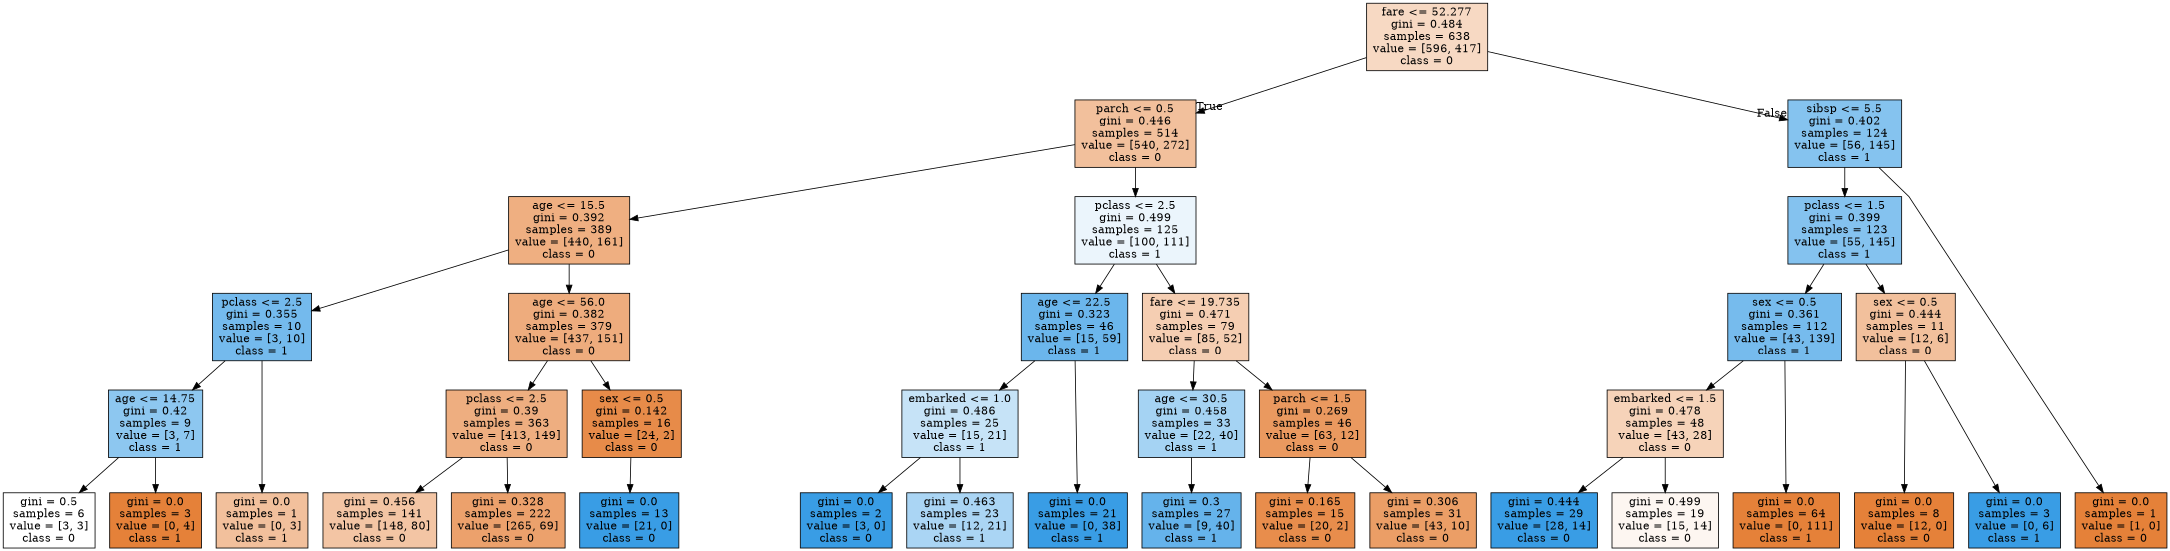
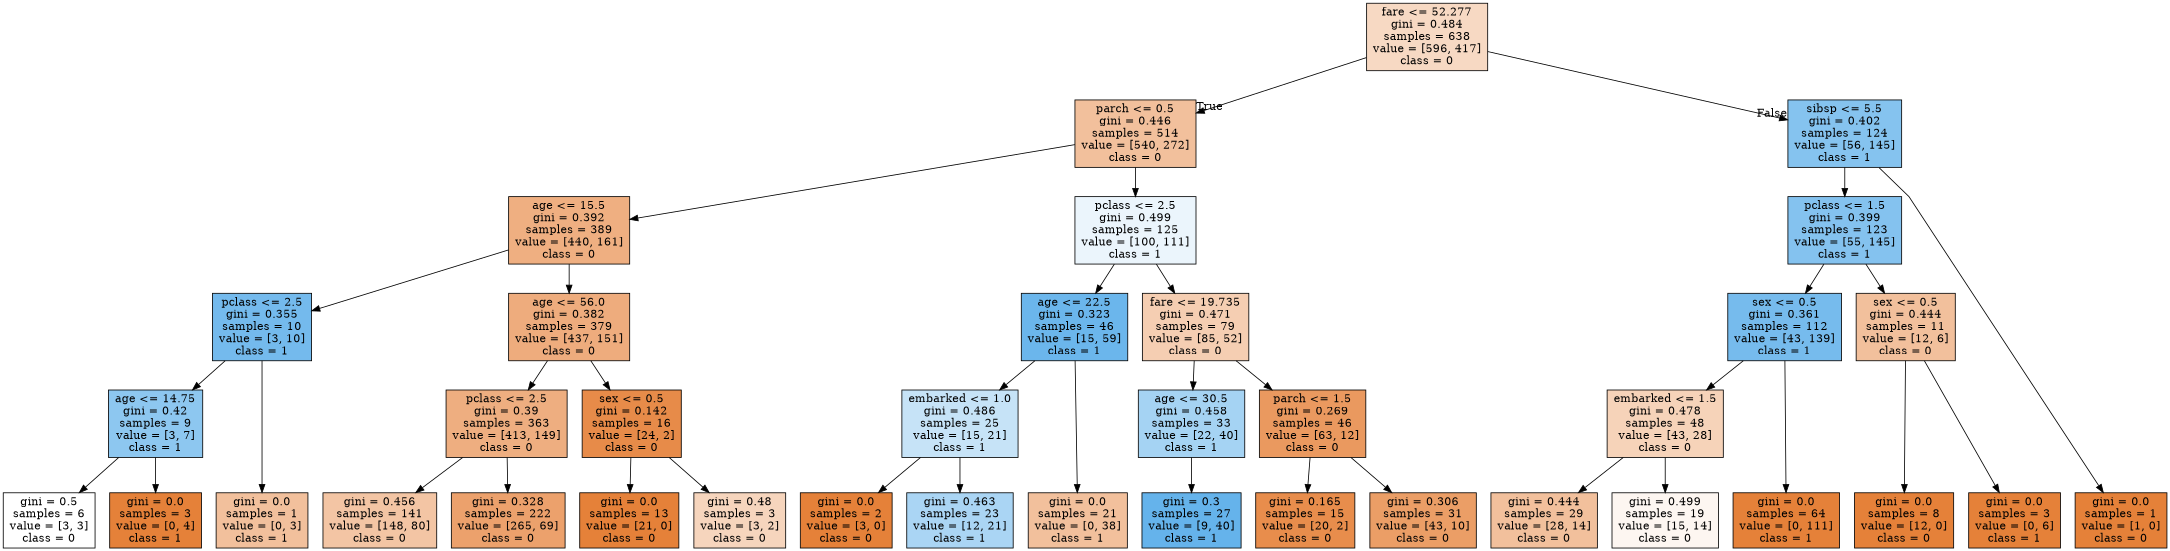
(629, 520) -> (629, 520)
none -> (740, 520)
(846, 520) -> (846, 520)
(1078, 520) -> (1078, 520)
(1544, 520) -> (1544, 520)
(2015, 520) -> (2015, 520)
